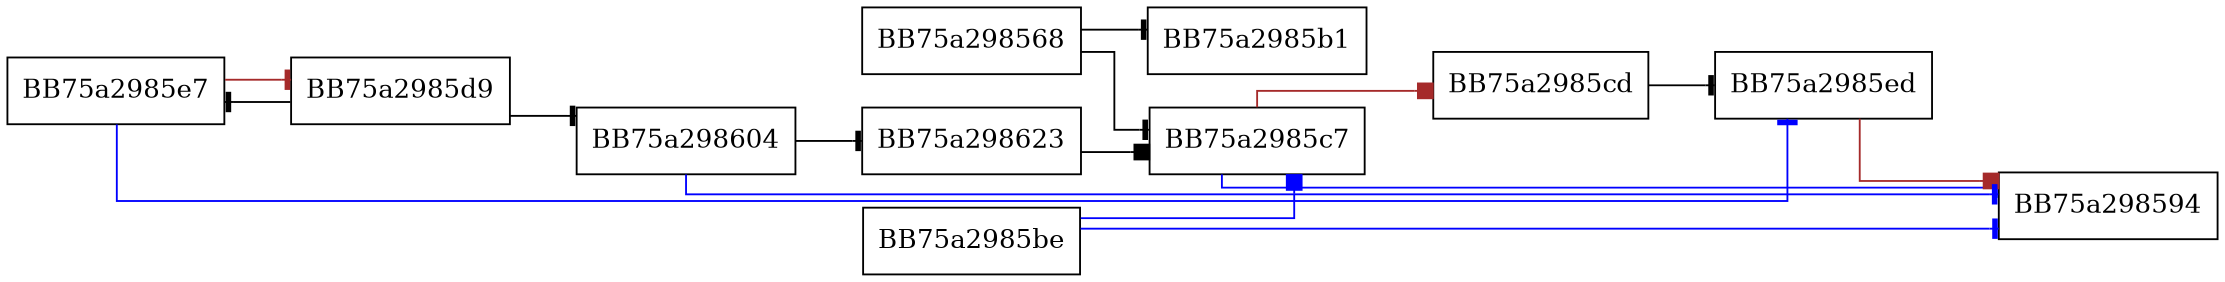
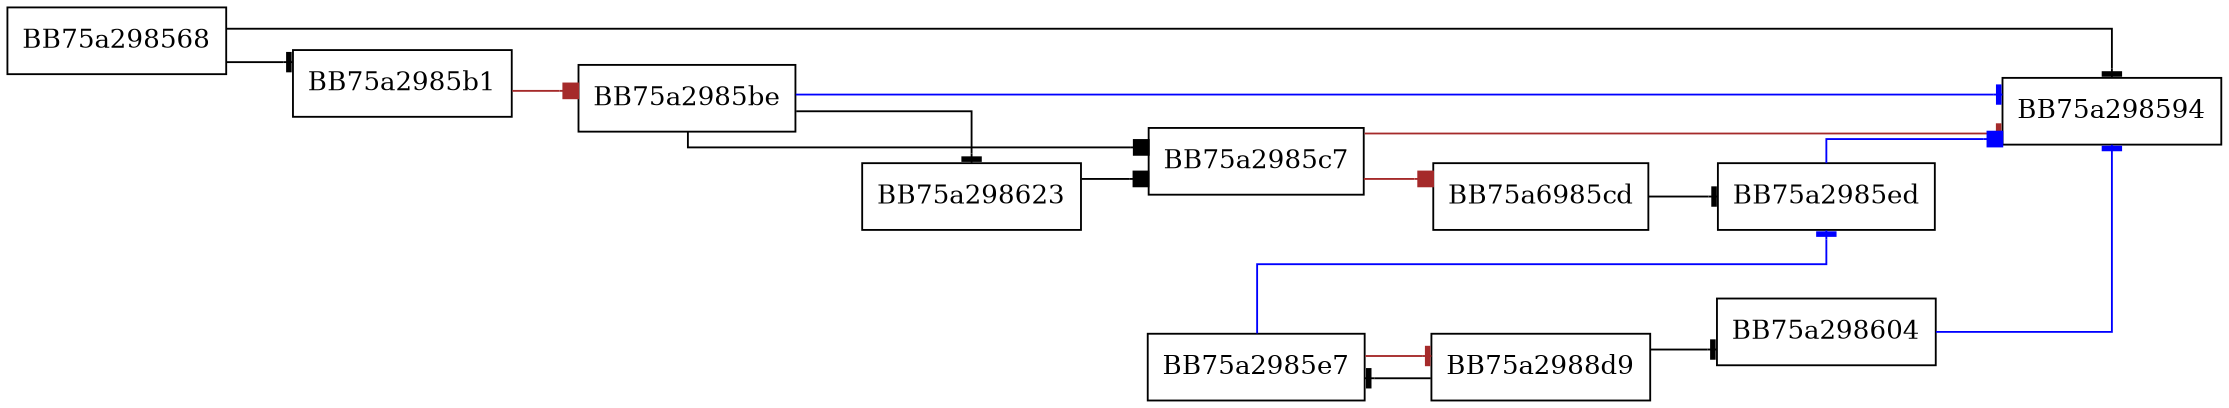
(1541, 85) -> (1541, 197)
(1114, 87) -> (1189, 29)
(400, 91) -> (1541, 367)
none -> (536, 91)
(824, 141) -> (905, 111)
(1860, 173) -> (1893, 139)
(1599, 188) -> (1679, 134)
(1200, 218) -> (901, 147)
